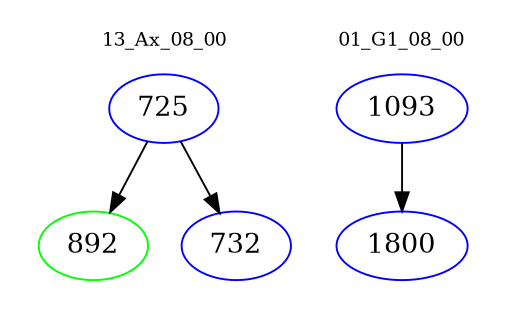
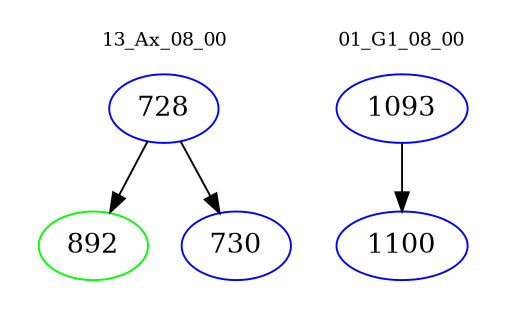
(164, 109) -> (164, 109)
(236, 246) -> (236, 246)
(402, 246) -> (402, 246)
